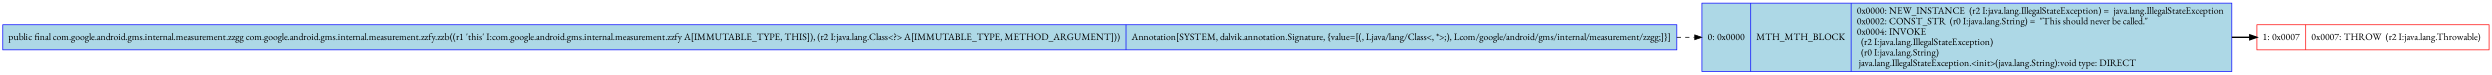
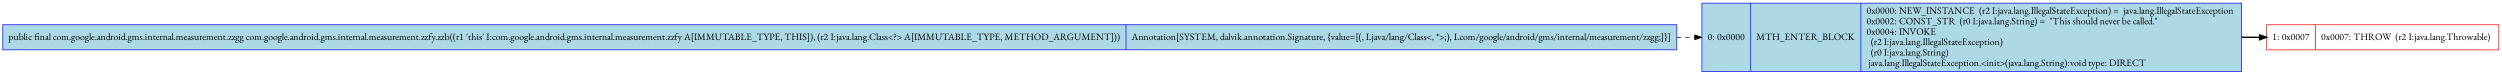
(1801, 37) -> (1806, 37)
